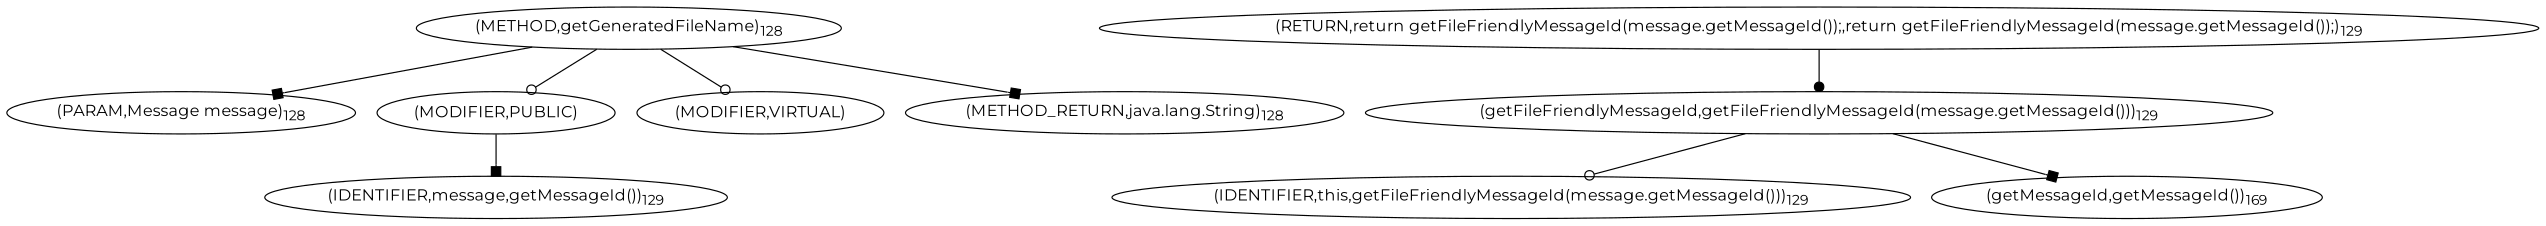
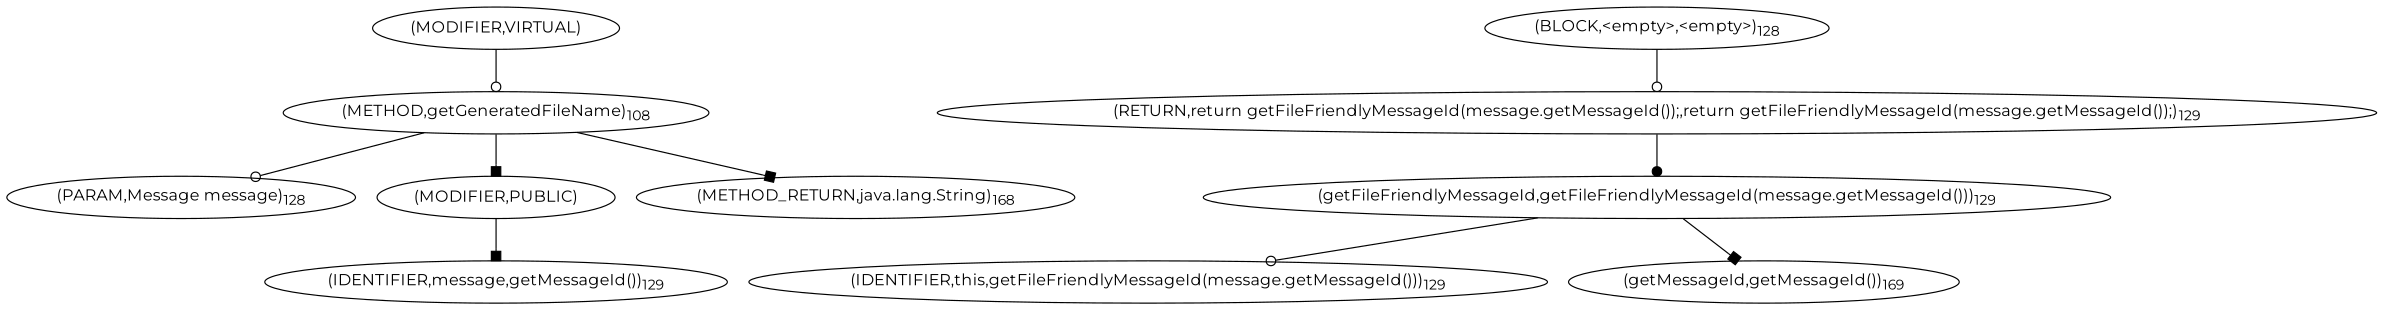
(772, 26) -> (639, 111)
none -> (1657, 28)
(566, 68) -> (496, 149)
(691, 68) -> (496, 66)
(409, 70) -> (342, 154)
(1273, 111) -> (1004, 196)
